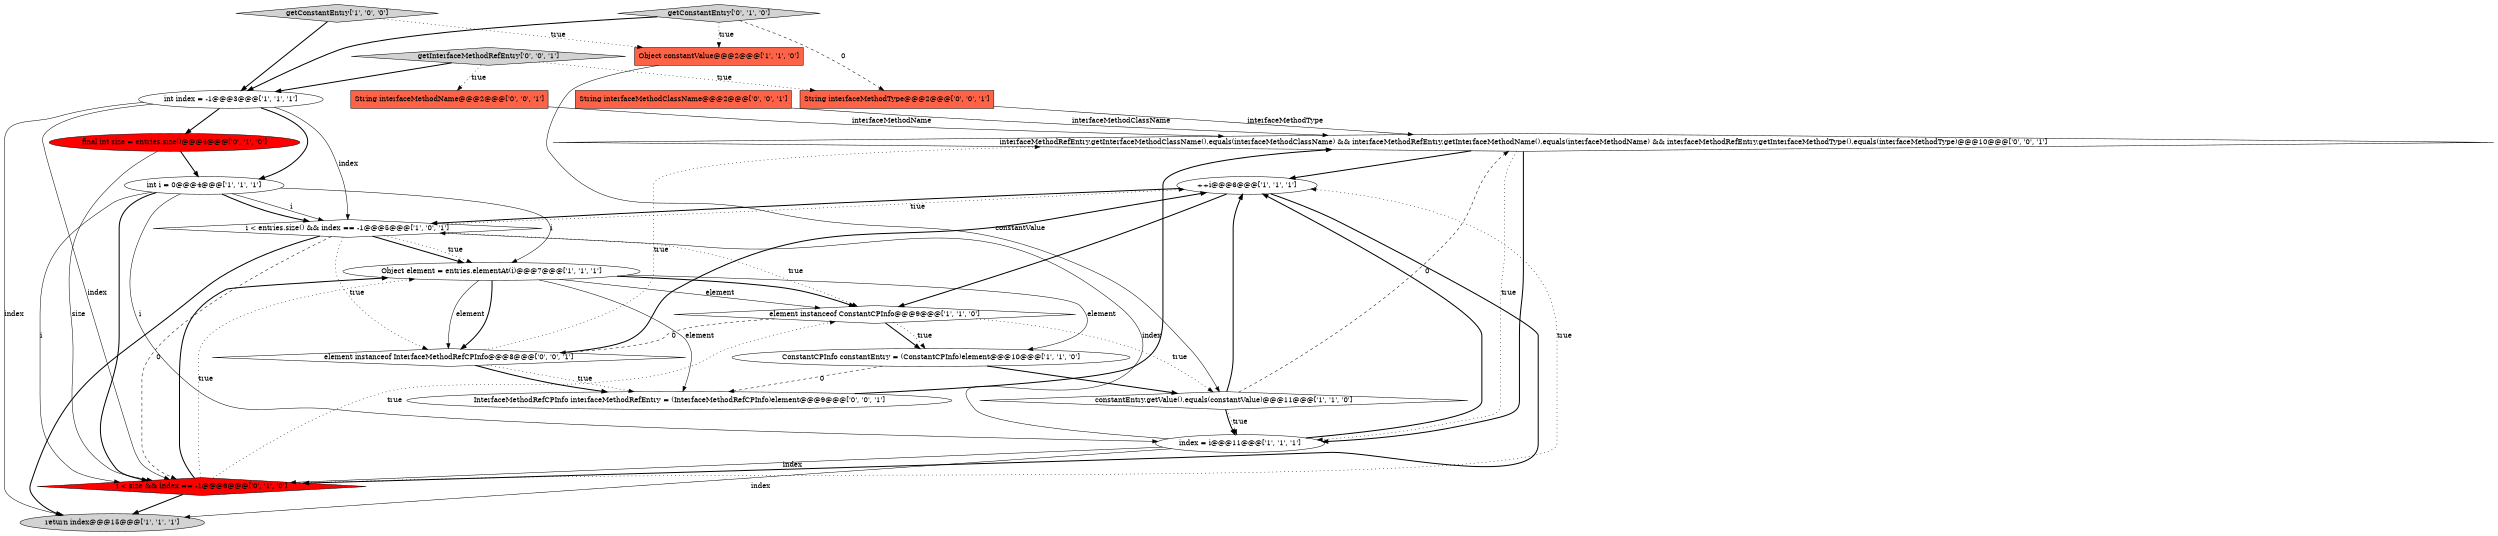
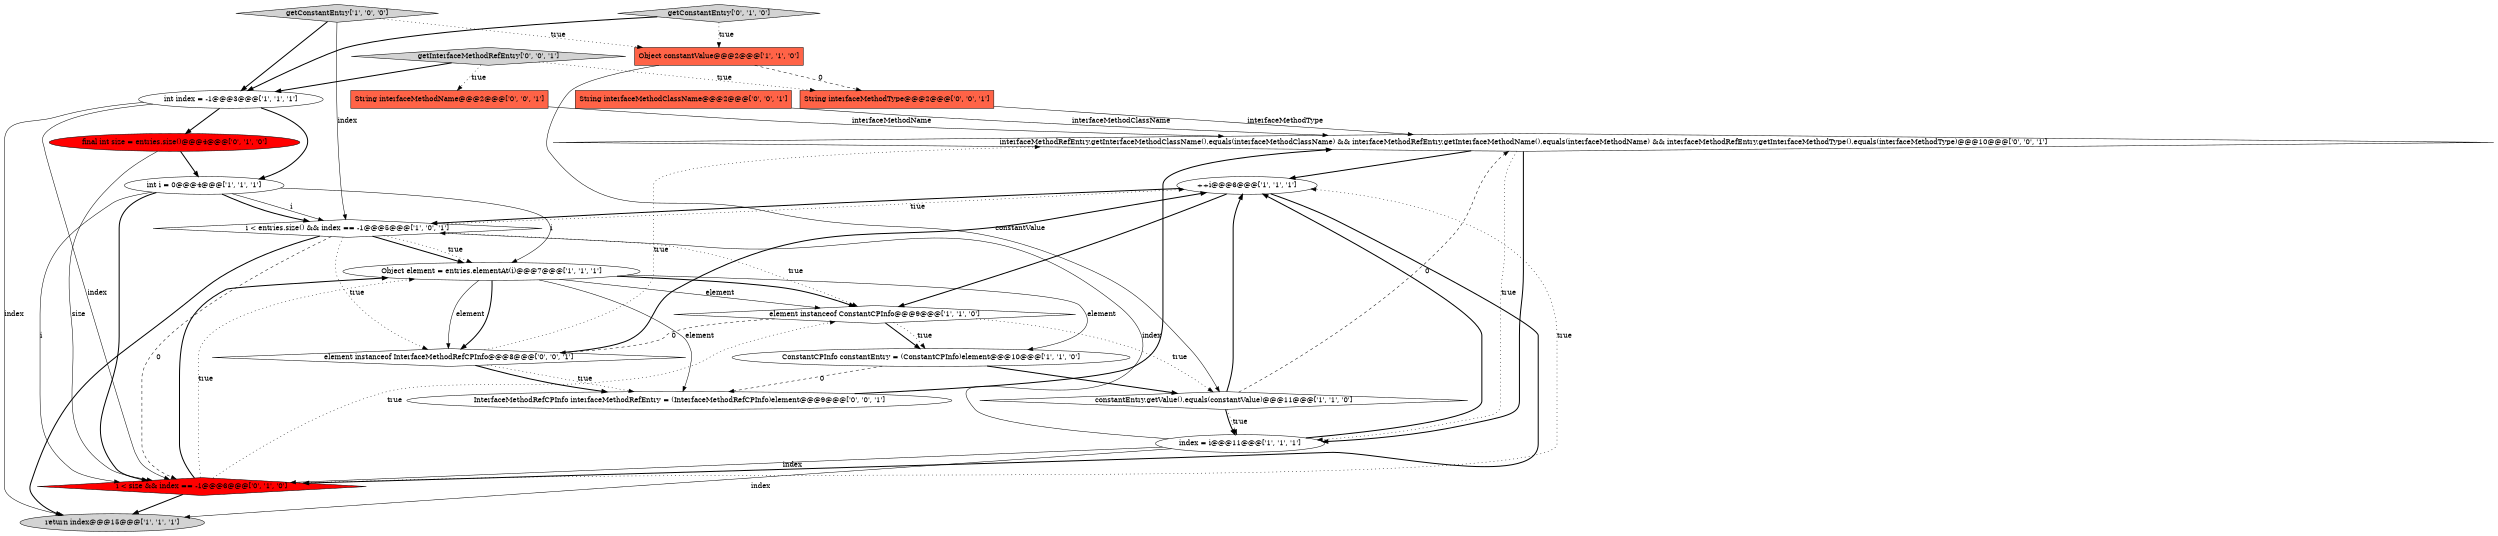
(812, 49) -> (806, 77)
(330, 147) -> (337, 119)
(553, 423) -> none
